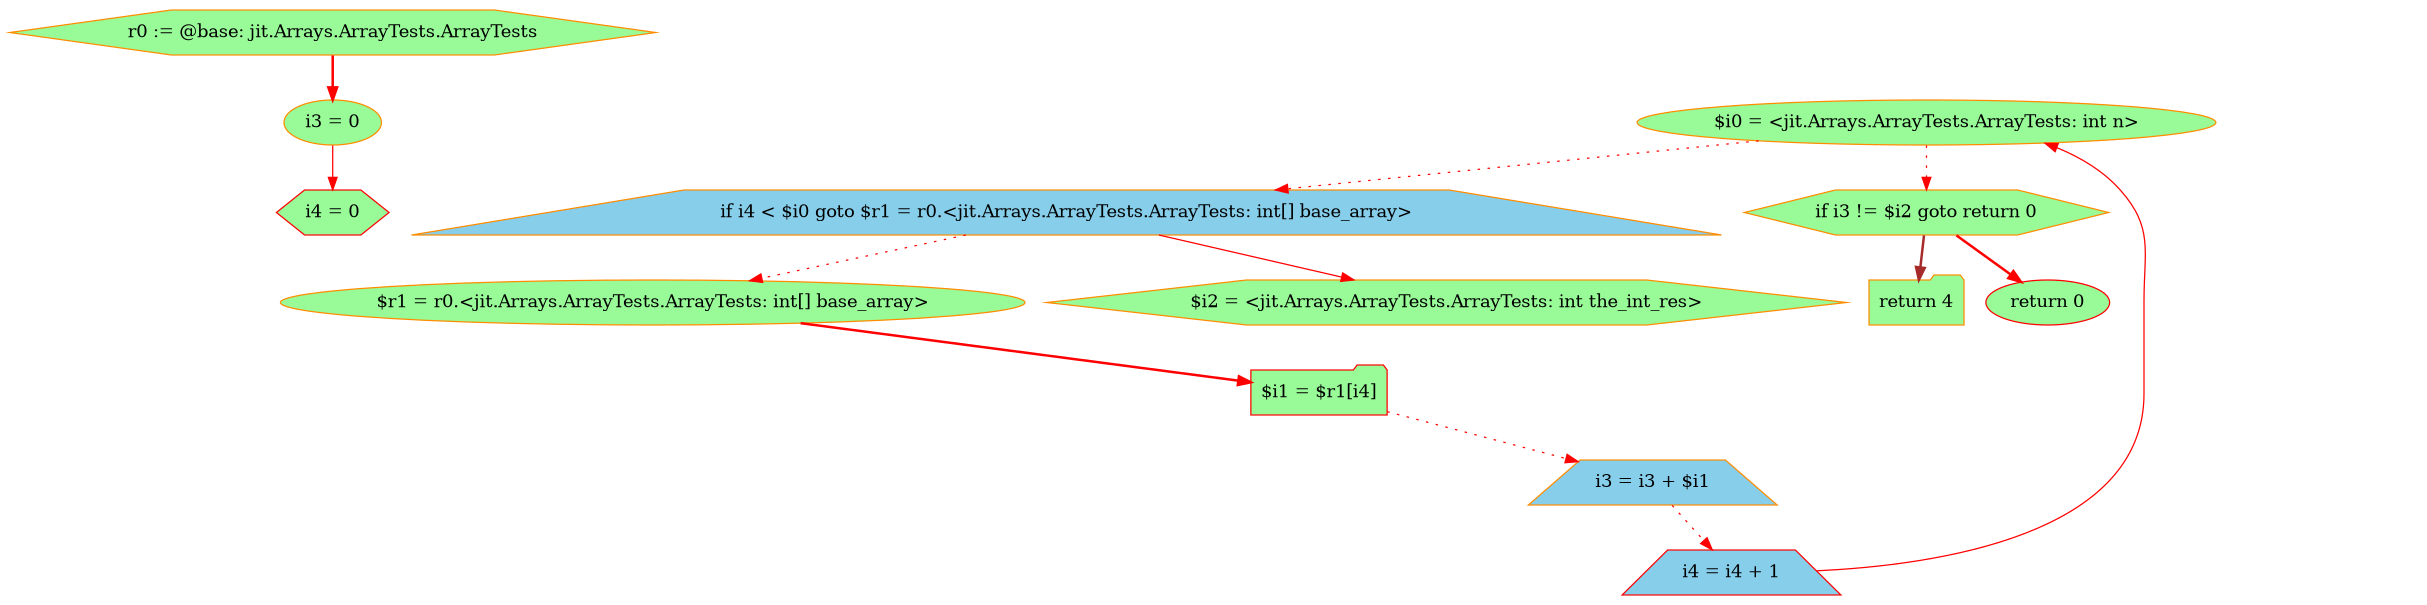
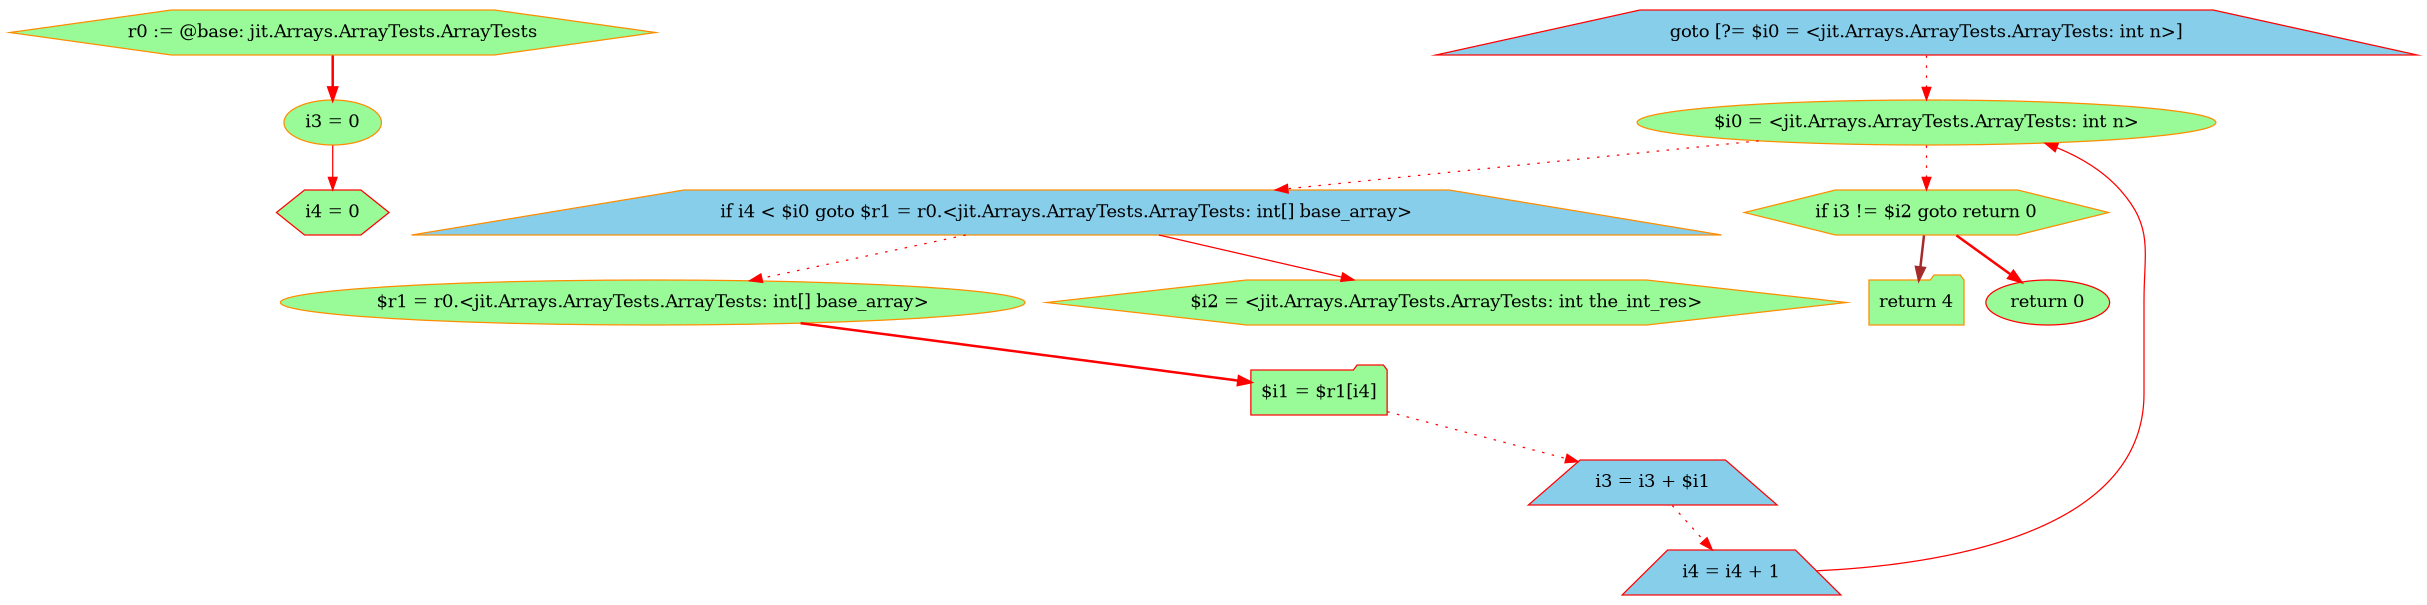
none -> (1926, 32)
(1653, 482) -> (1653, 482)
